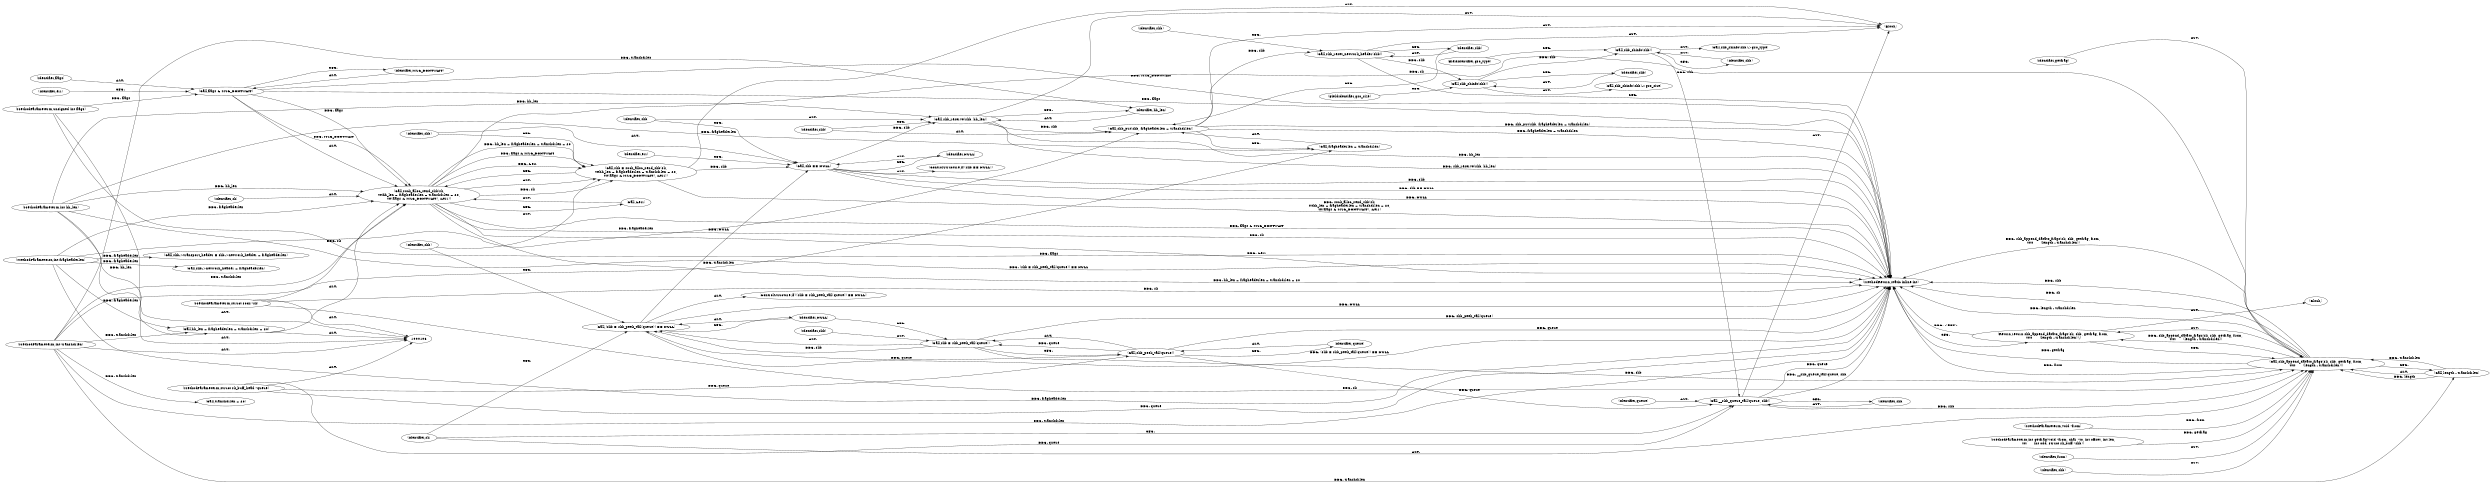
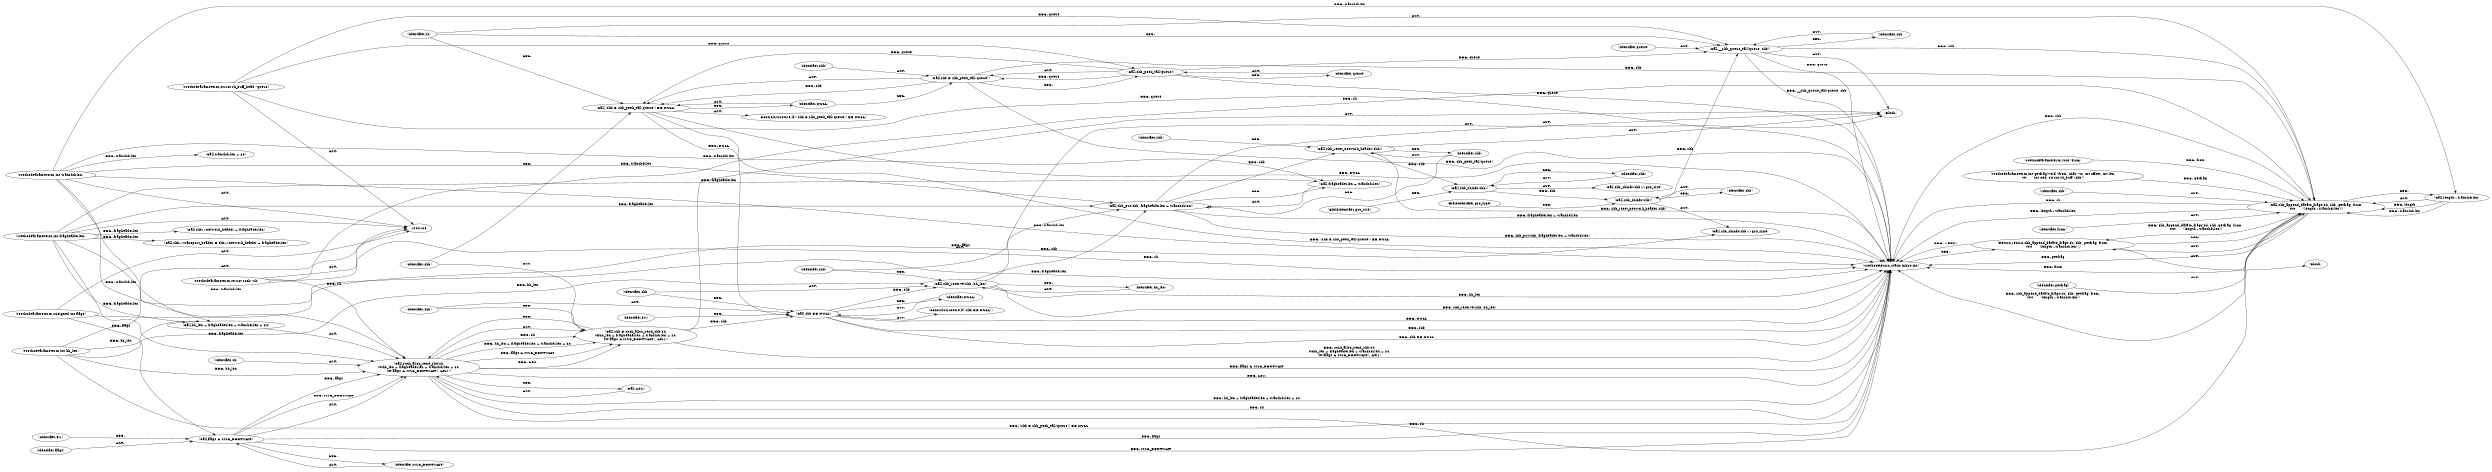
(494, 60) -> (598, 166)
(1634, 95) -> (1634, 209)
(681, 133) -> (681, 183)
(940, 256) -> (895, 247)
(337, 336) -> (238, 221)
